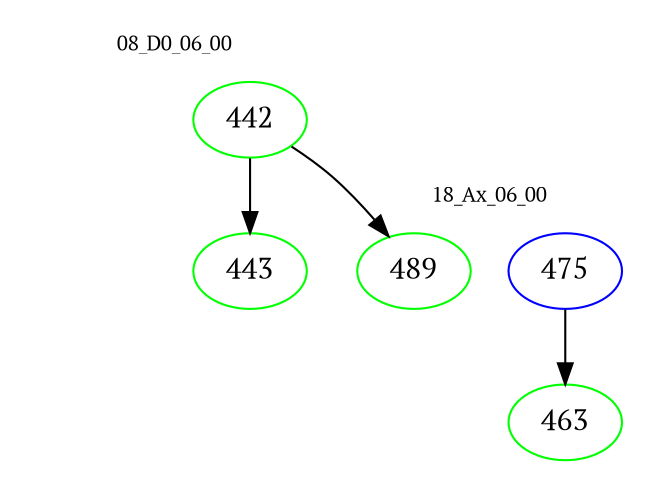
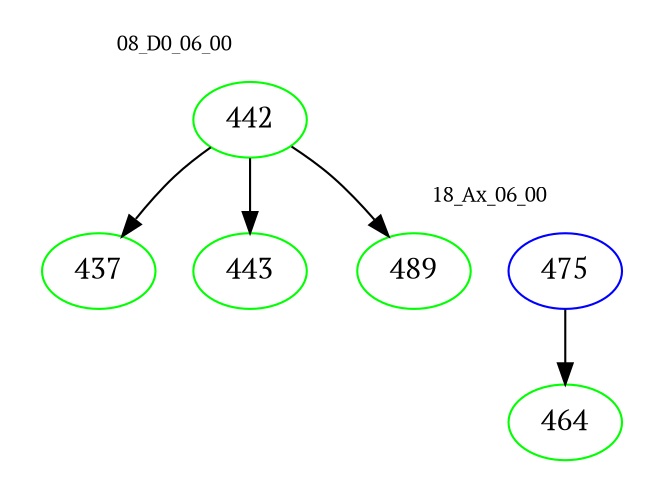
none -> (99, 271)
(565, 422) -> (565, 422)
